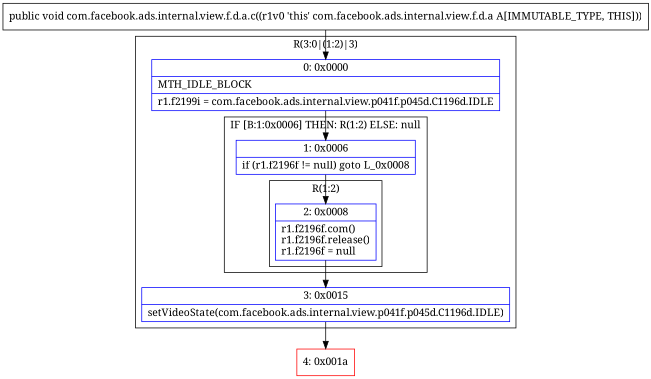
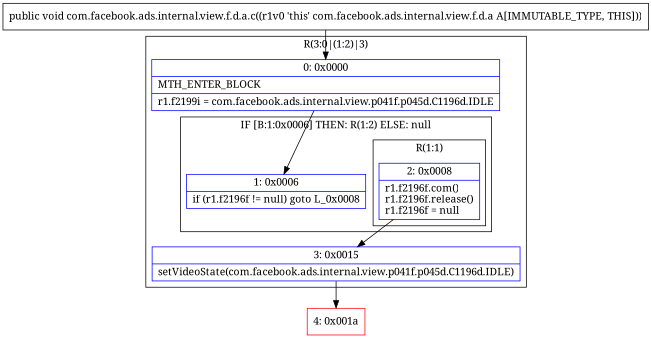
(205, 85) -> (209, 85)
(326, 186) -> none
(326, 189) -> (429, 148)
